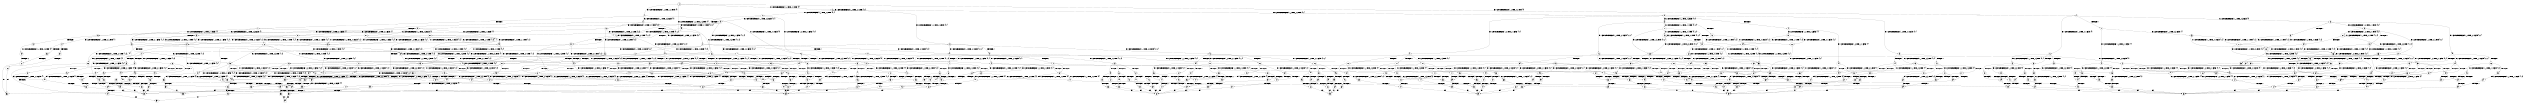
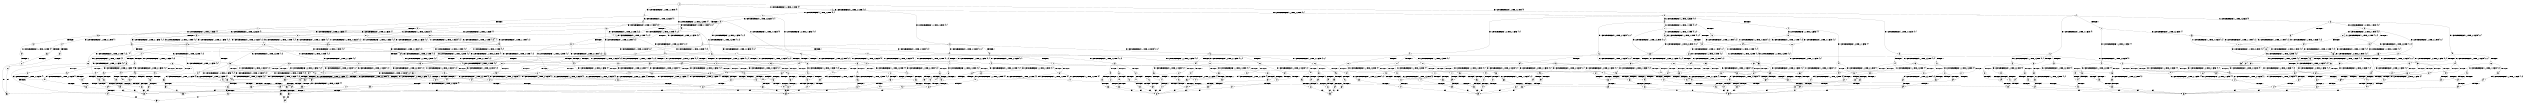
none -> (115, 75)
none -> (776, 85)
